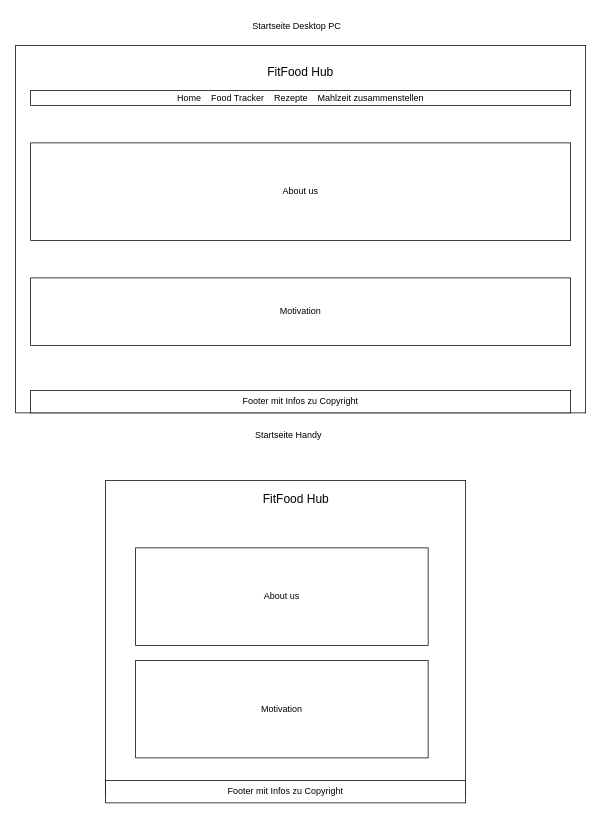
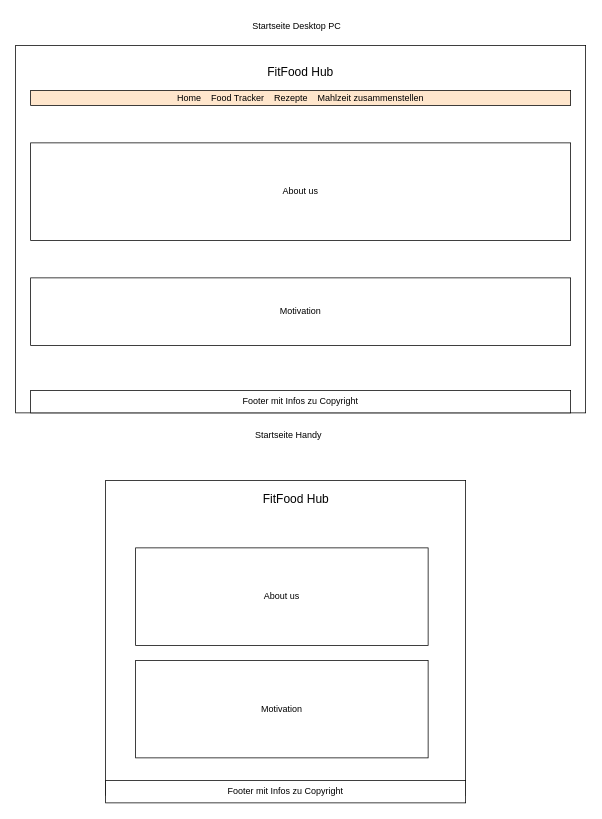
(300, 98) -> (300, 98)
